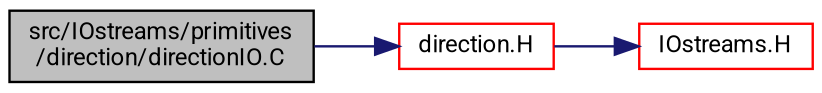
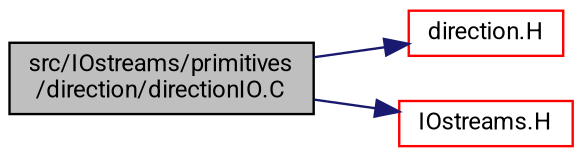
(584, 46) -> (345, 104)
